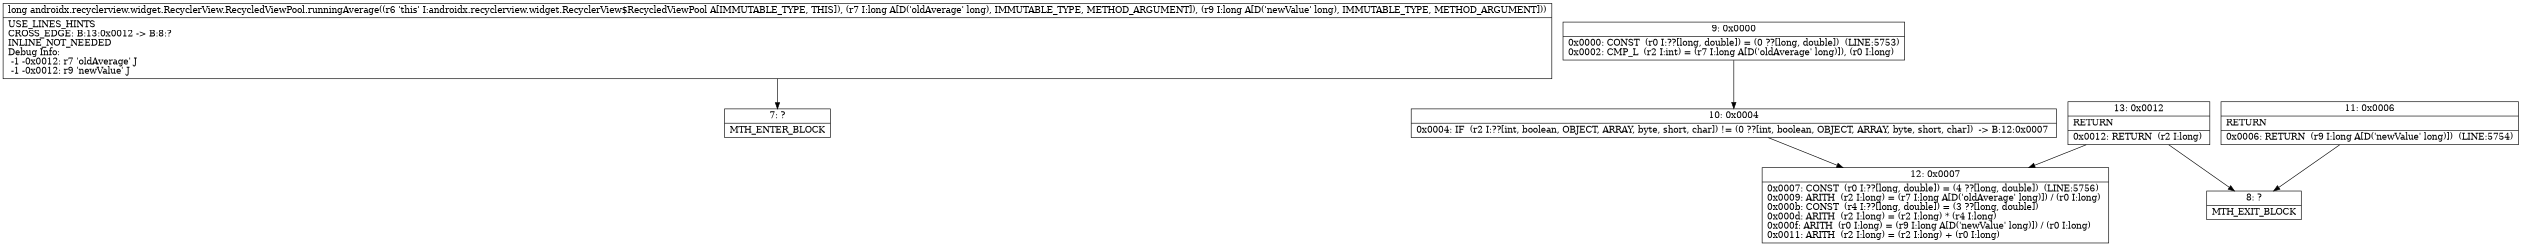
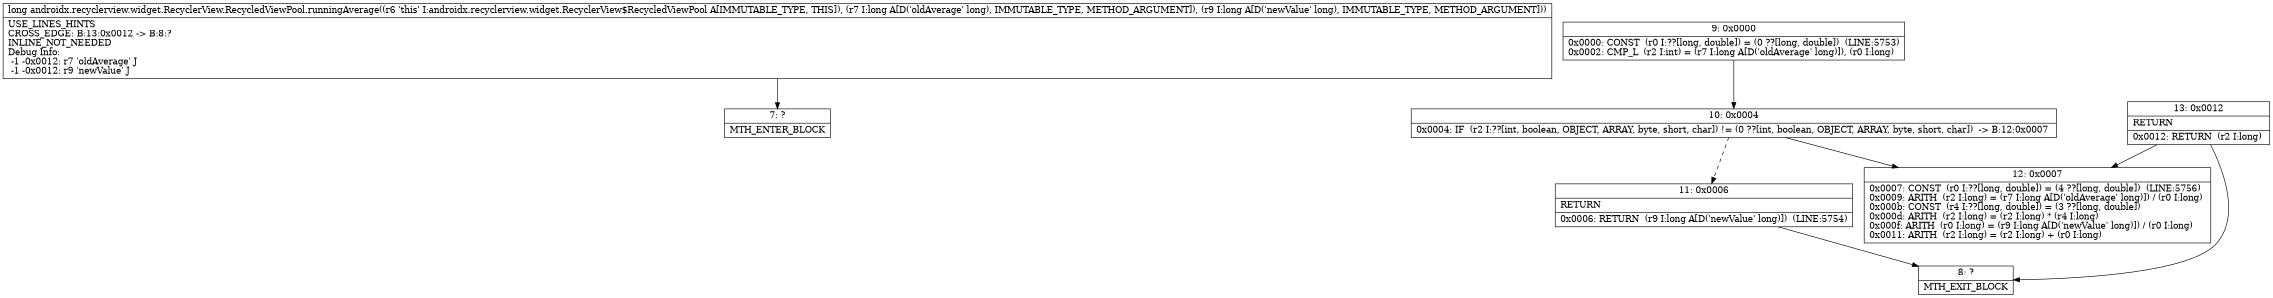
none -> (1721, 158)
